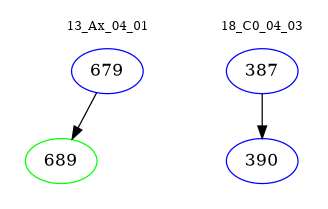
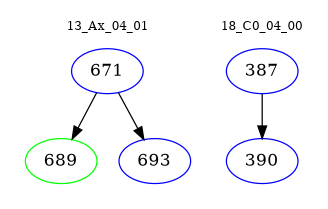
(262, 27) -> (262, 27)
(107, 71) -> (107, 71)
none -> (155, 161)
